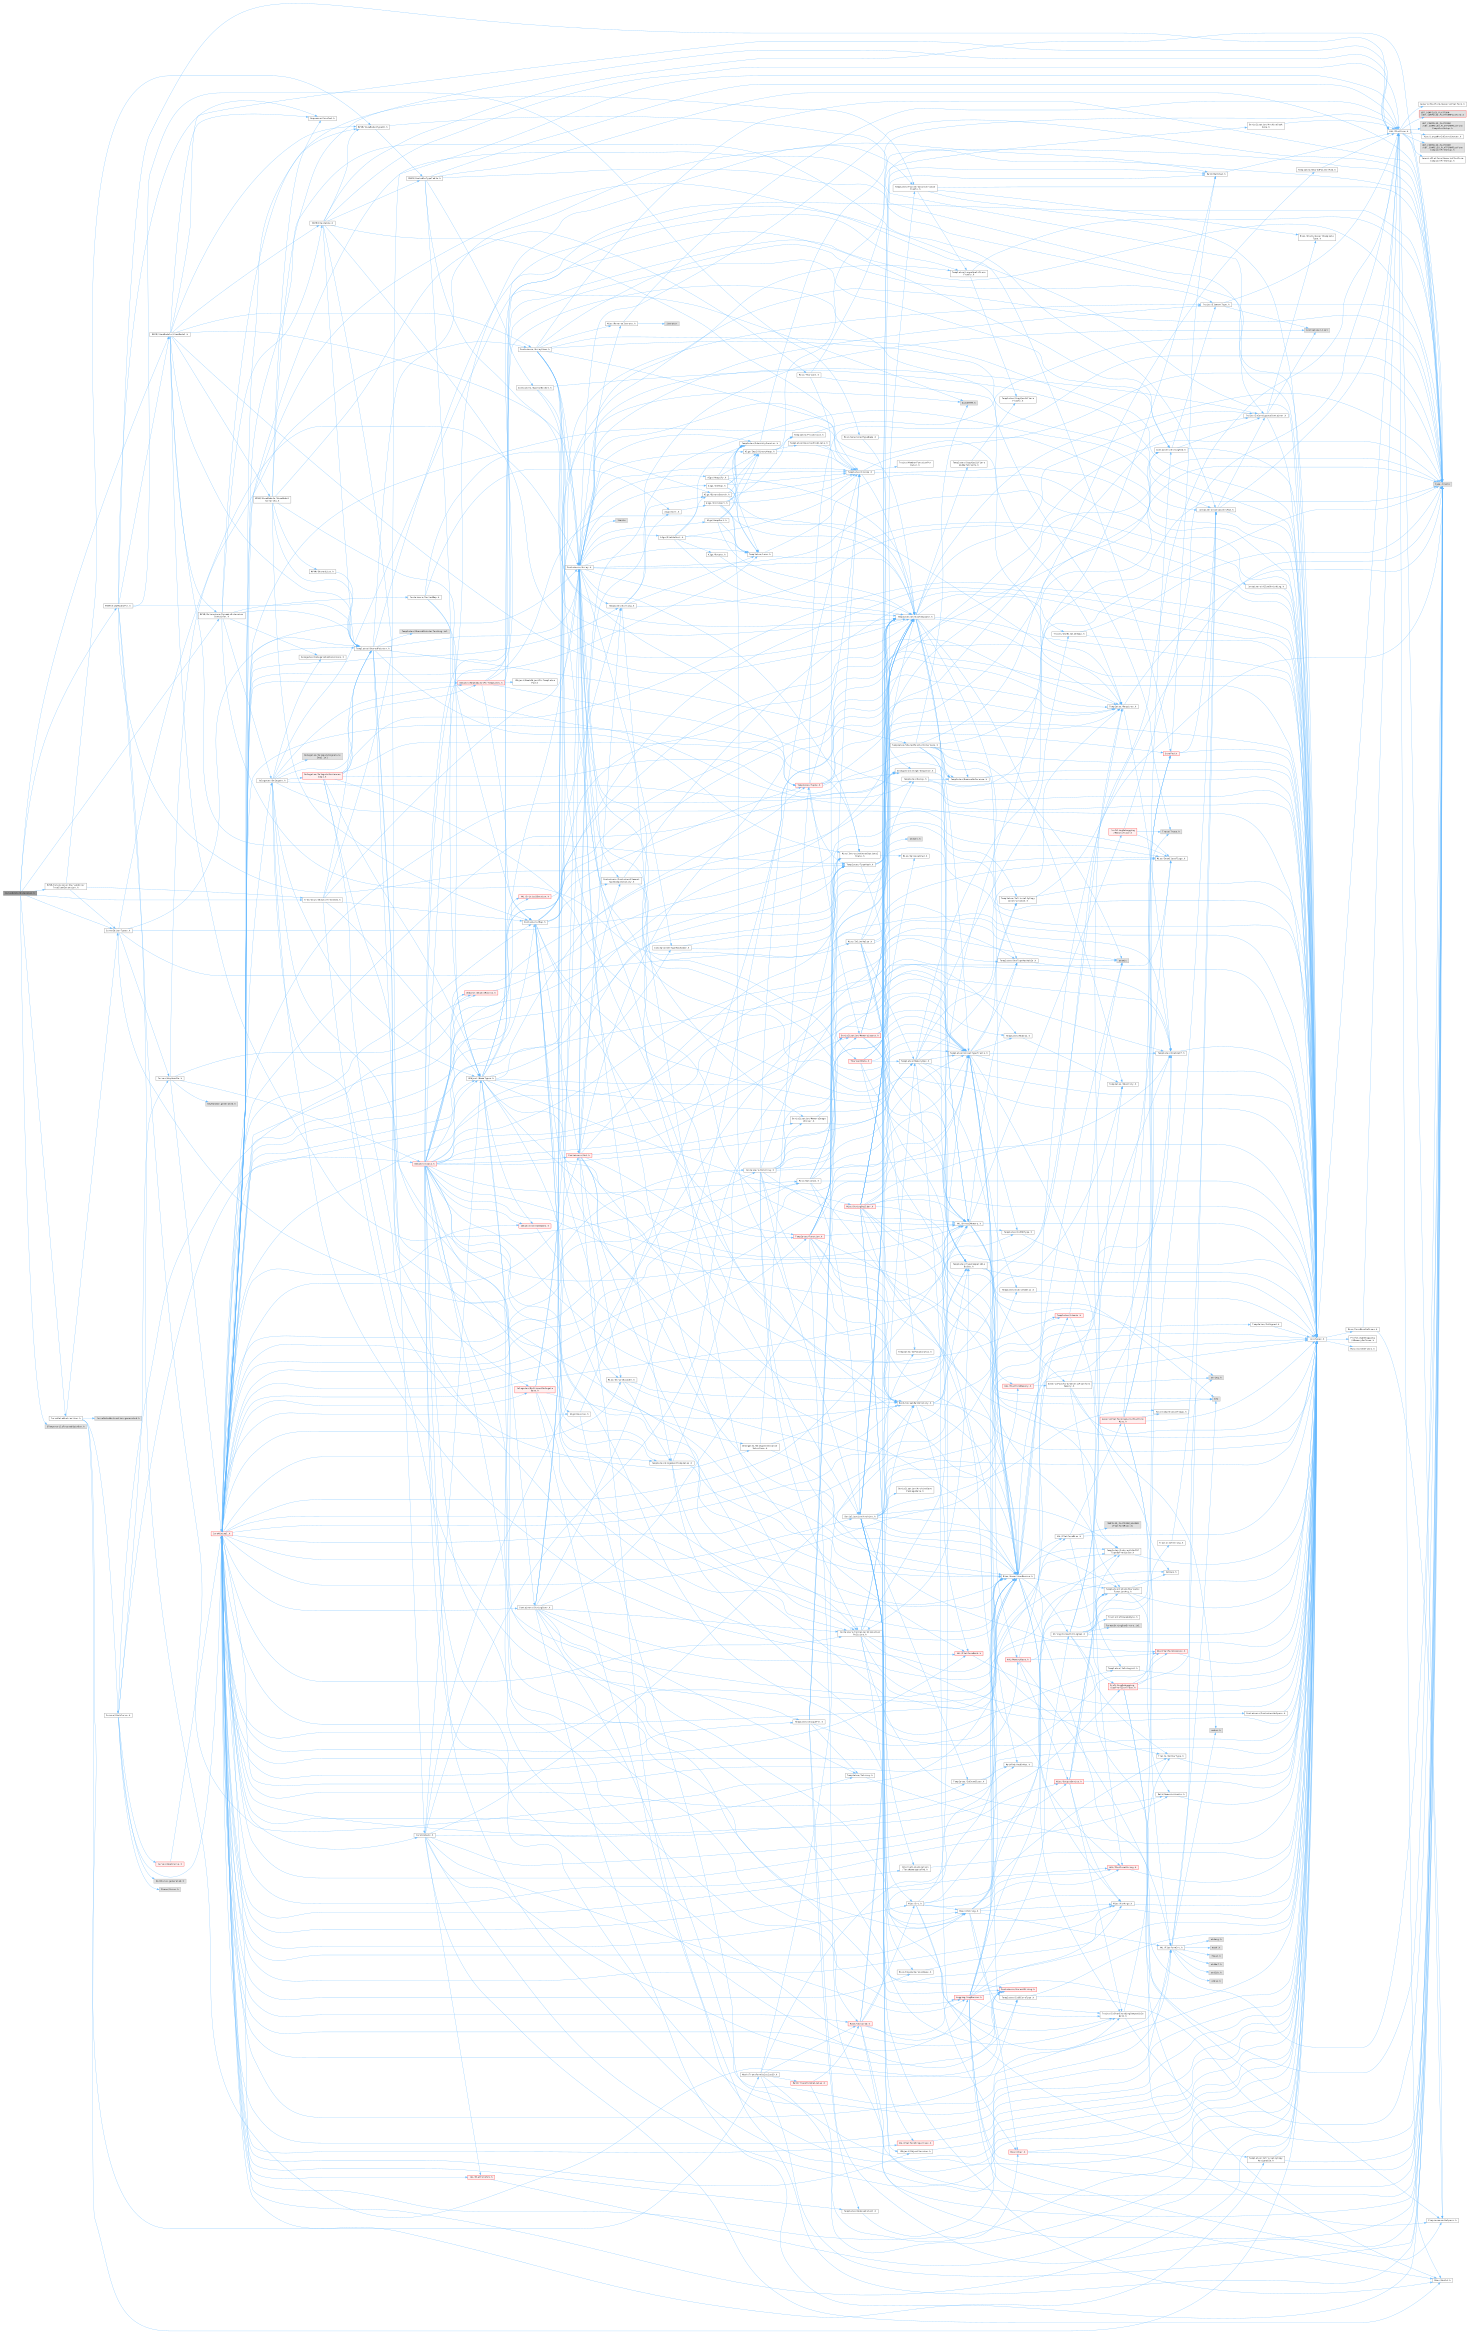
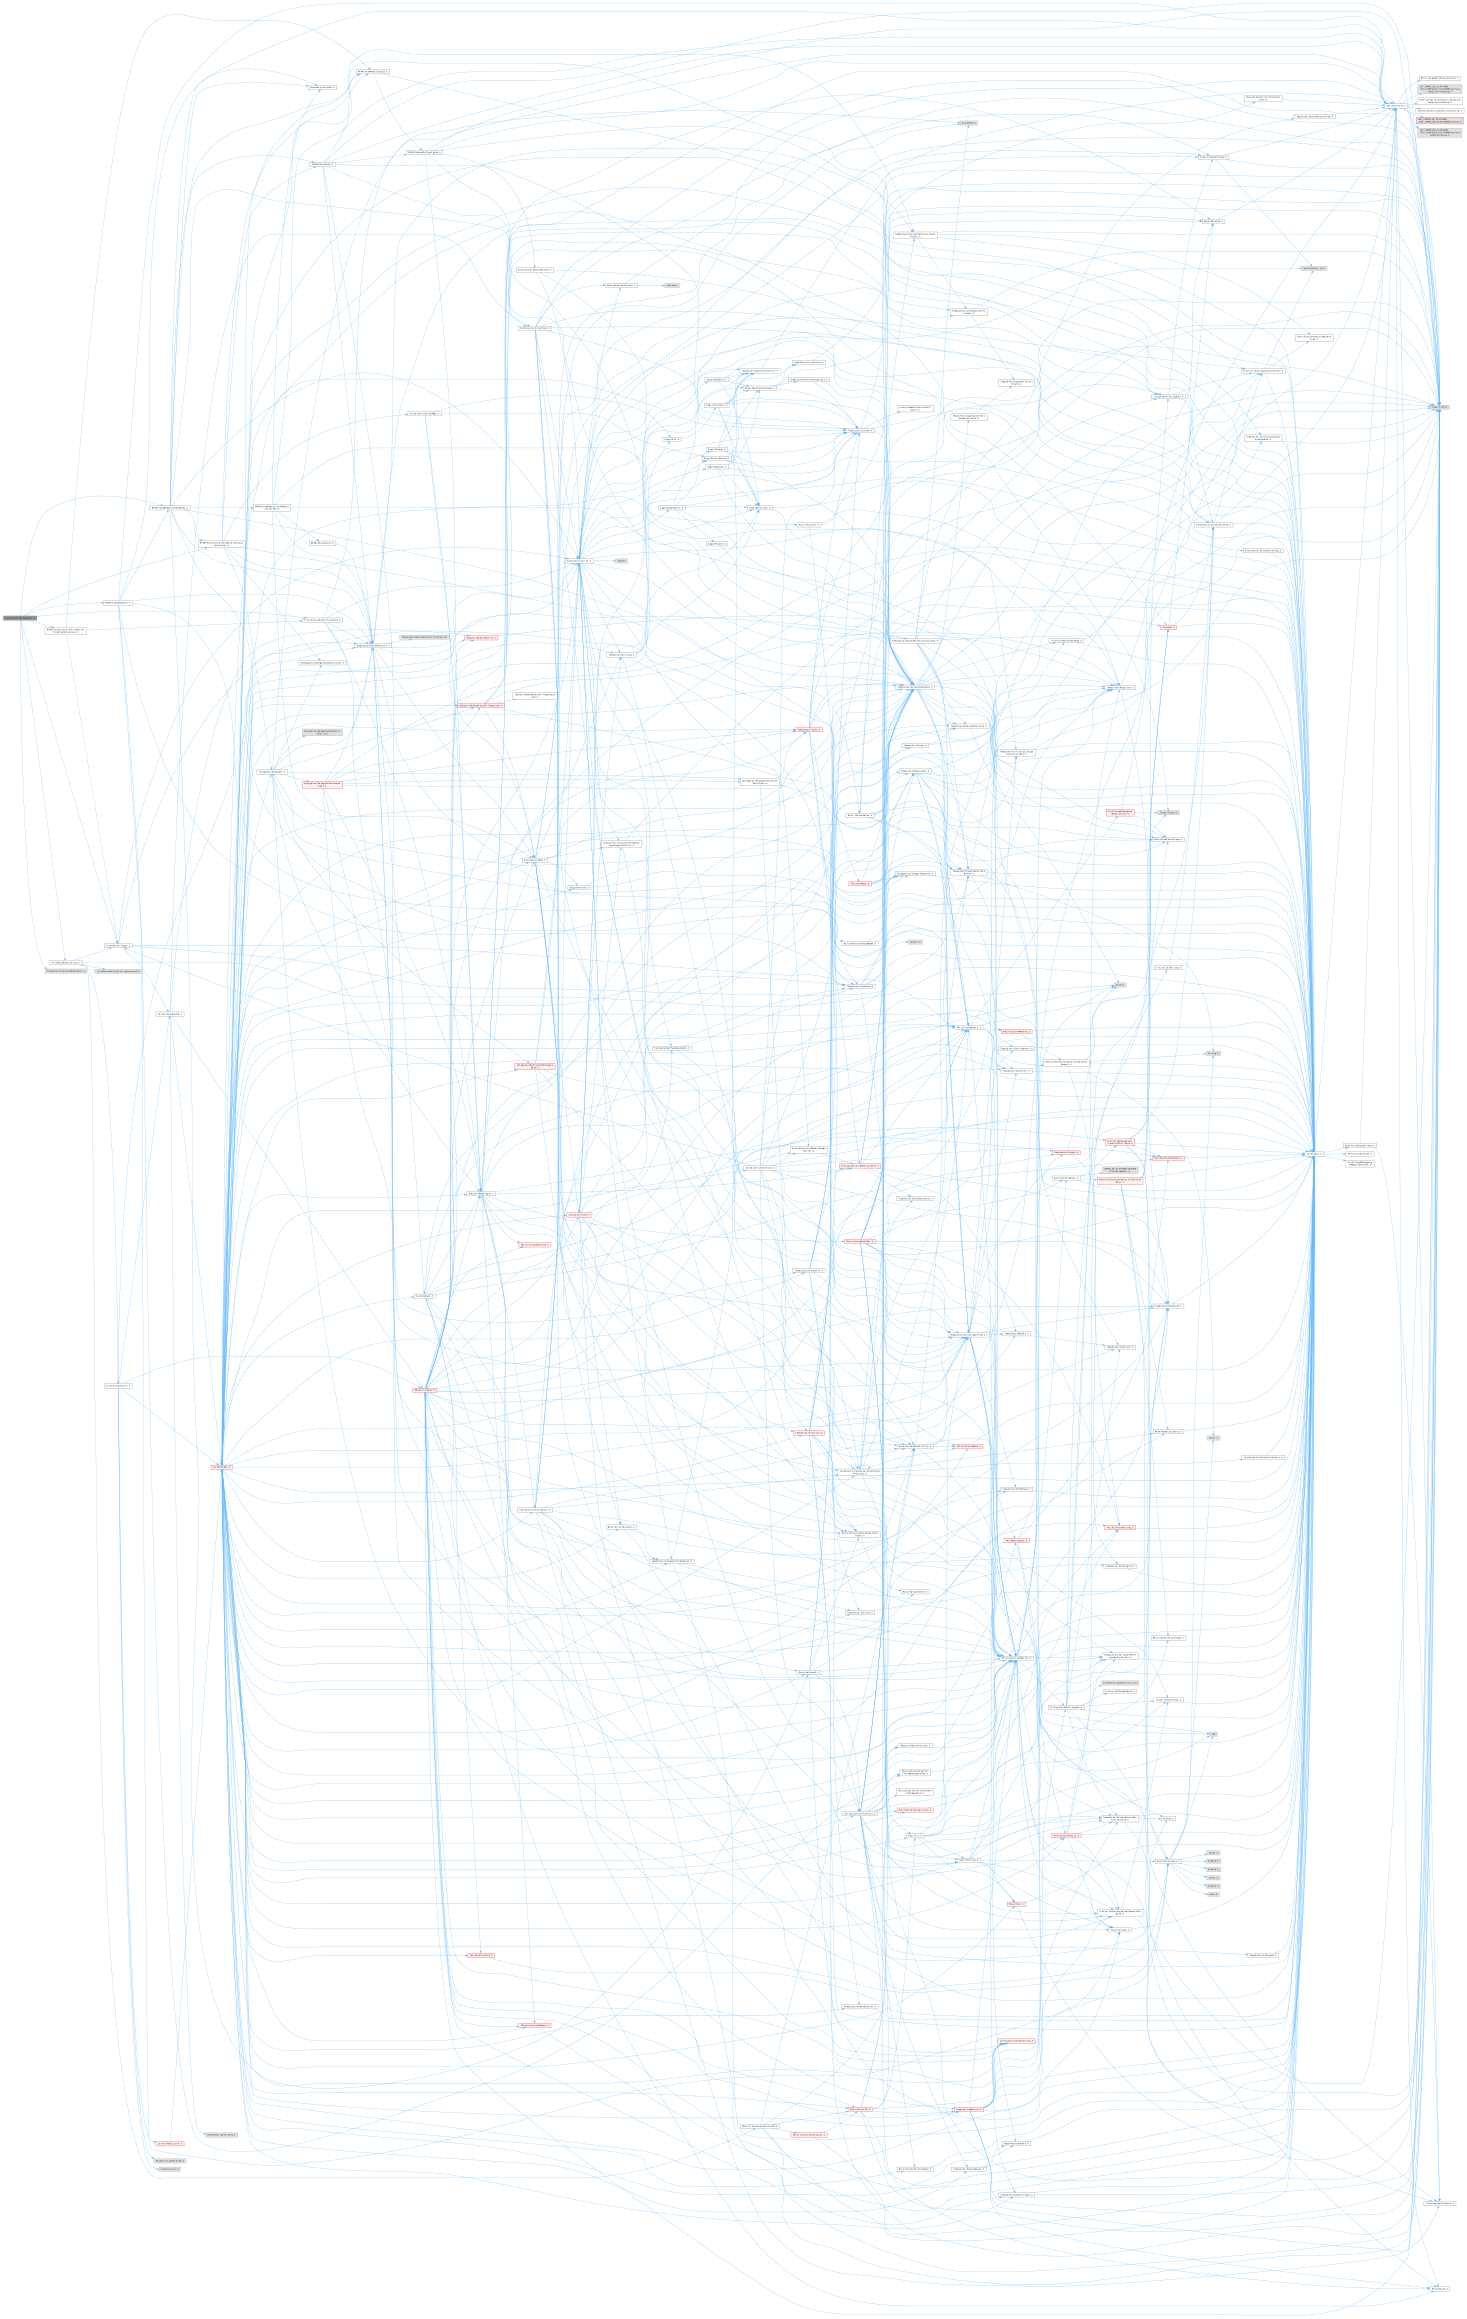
(701, 734) -> (254, 745)
(427, 911) -> (451, 754)
(1018, 961) -> (1017, 1071)
(356, 1268) -> (421, 1059)
